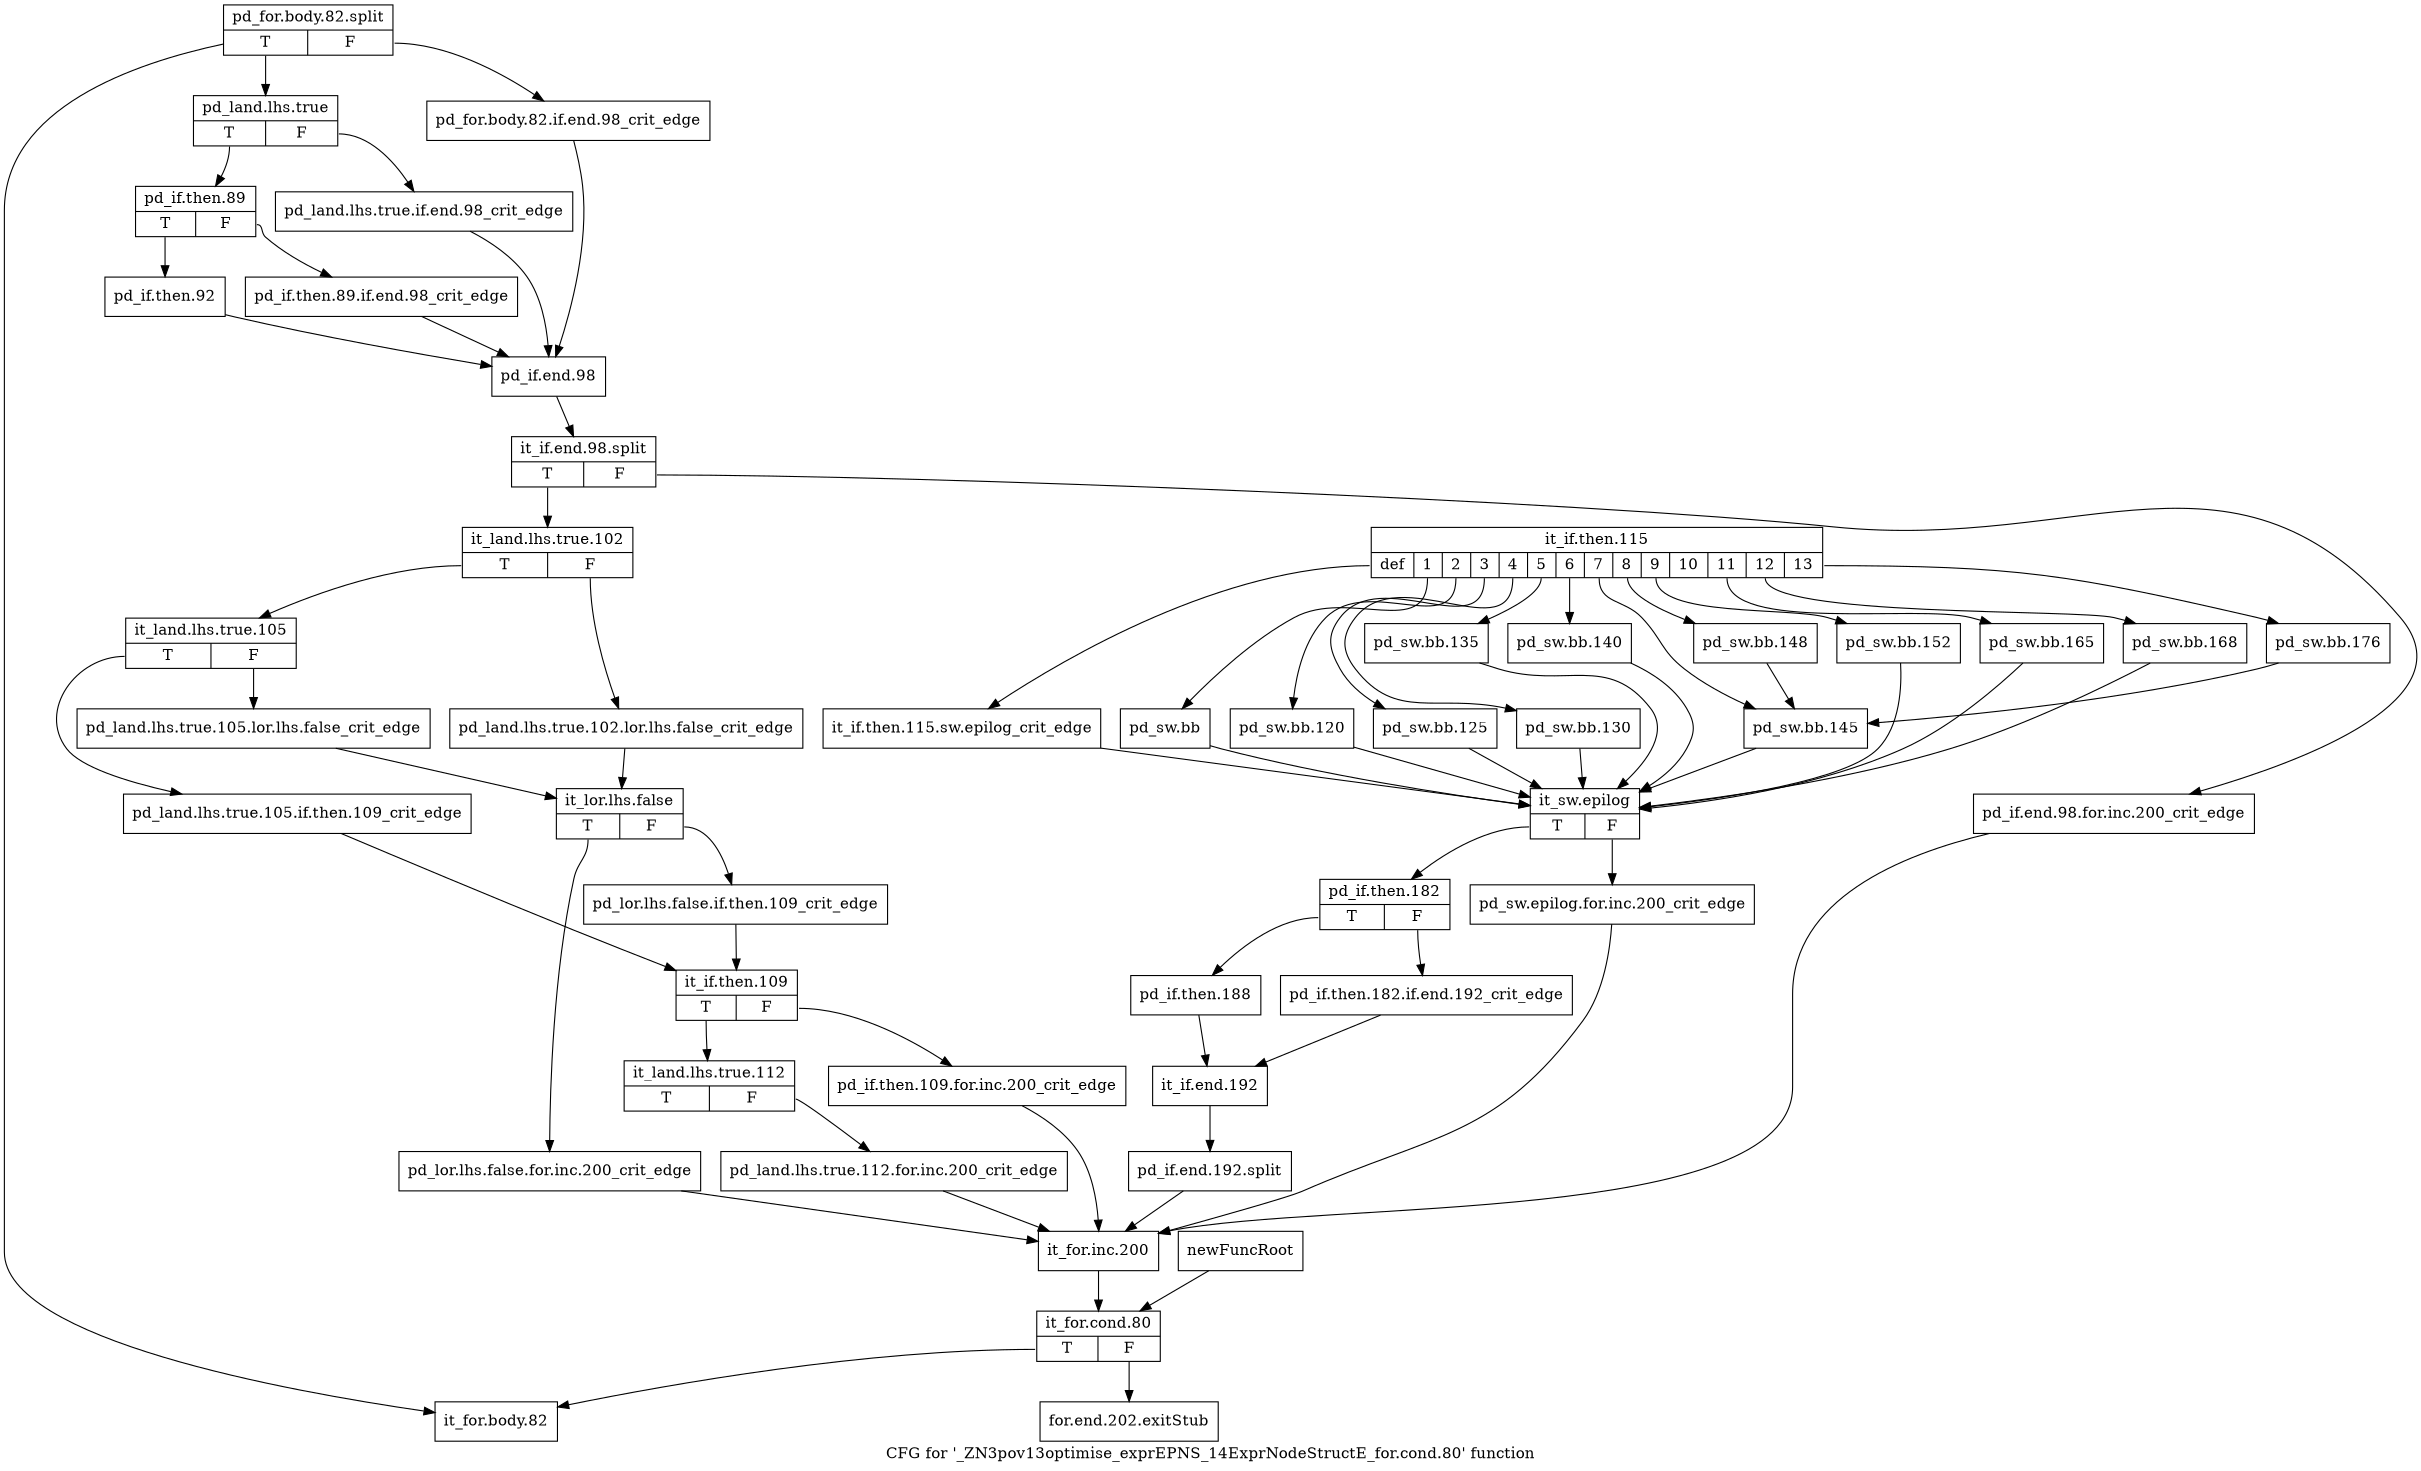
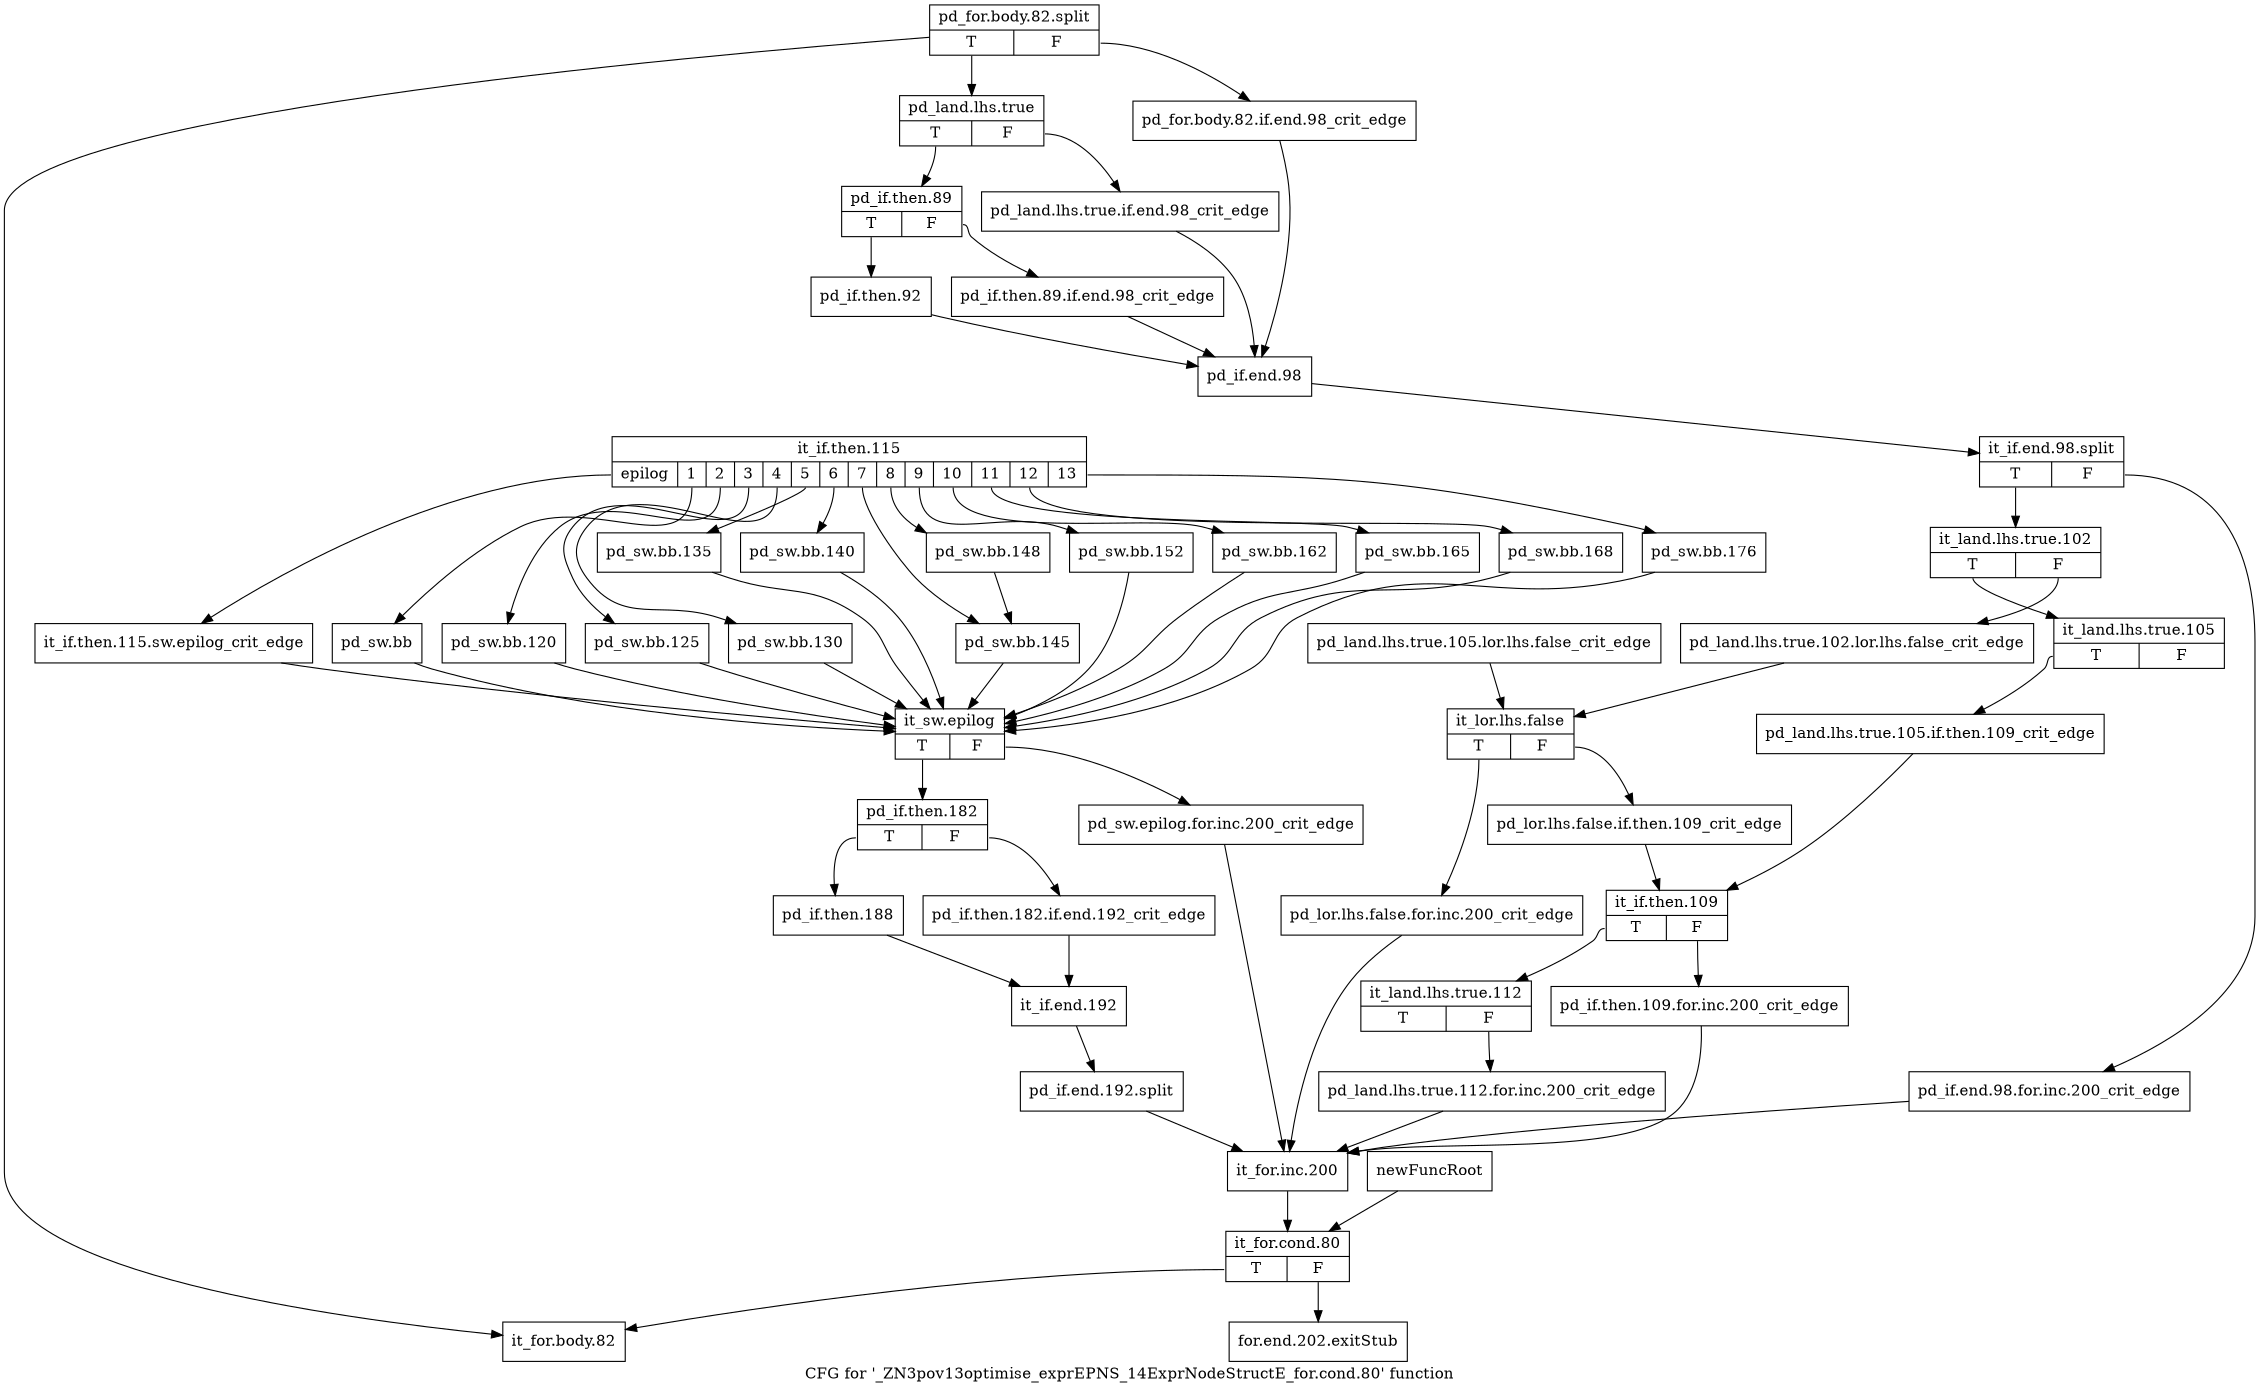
none -> (1275, 553)
(1393, 565) -> (645, 474)
(254, 683) -> none
(2100, 698) -> (1320, 608)
